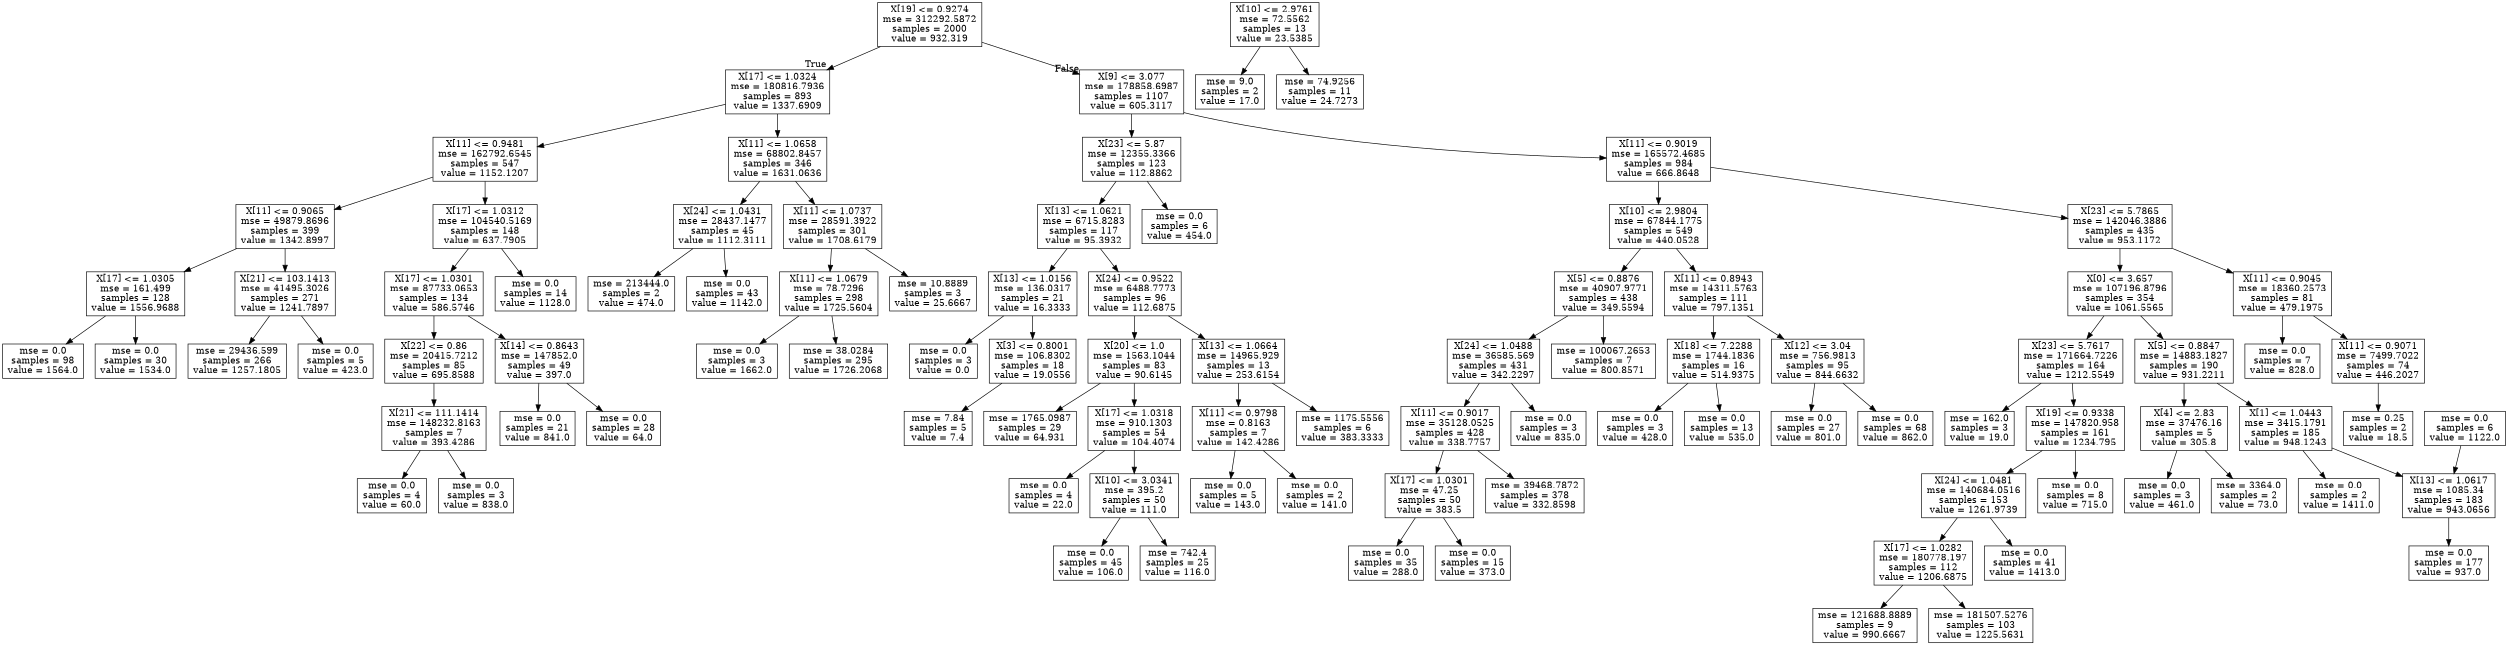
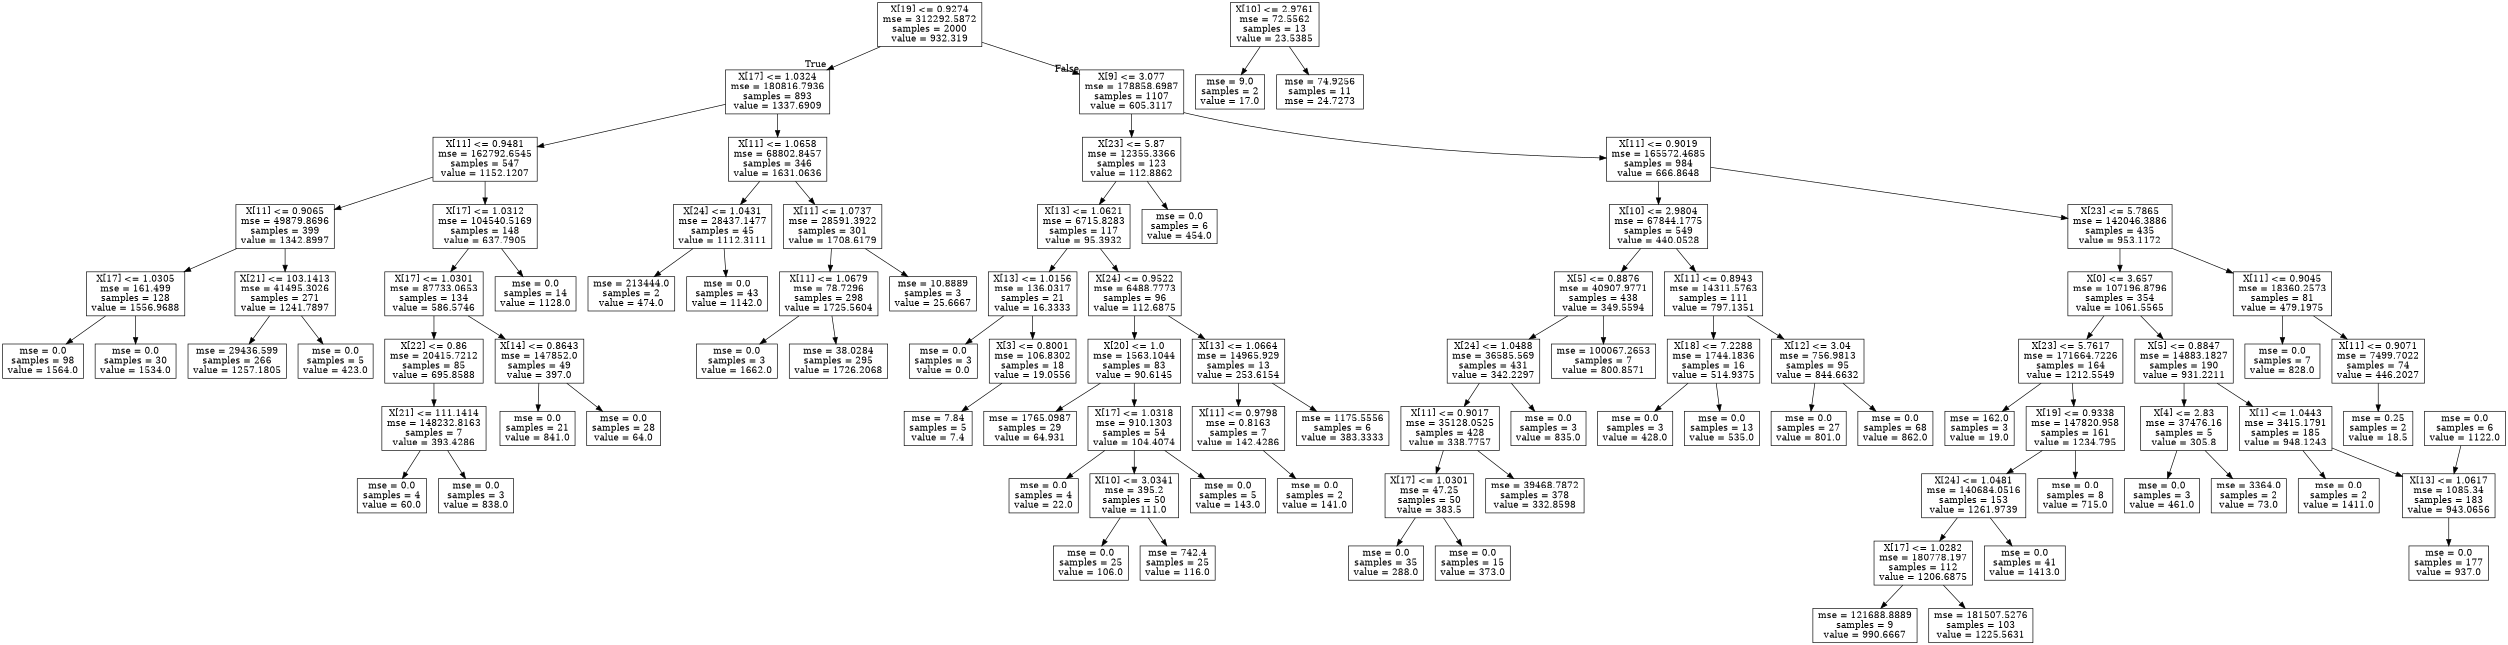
(1320, 92) -> (1320, 92)
(1233, 461) -> (1182, 463)
(1091, 563) -> (1091, 563)
